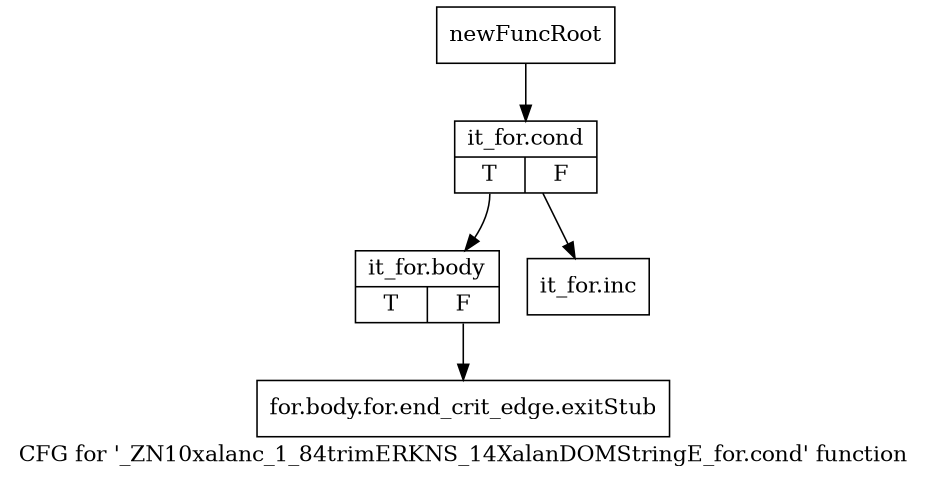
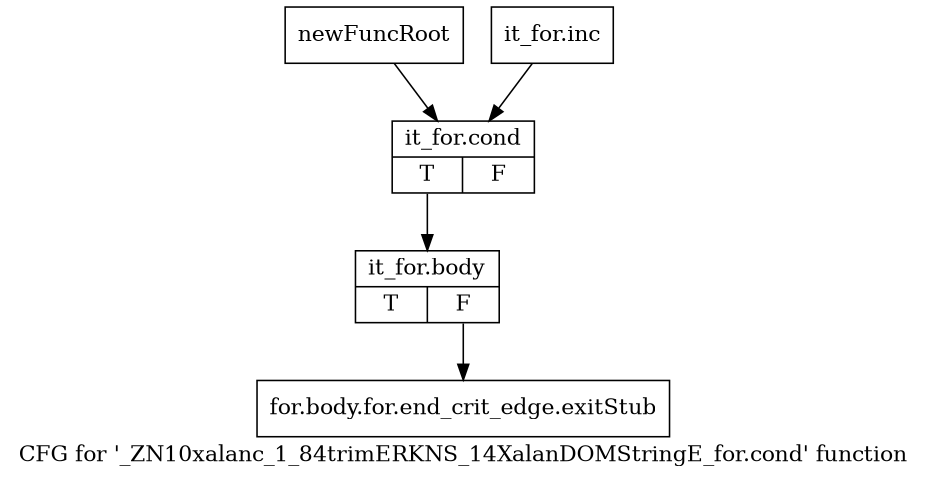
(555, 219) -> (515, 86)
